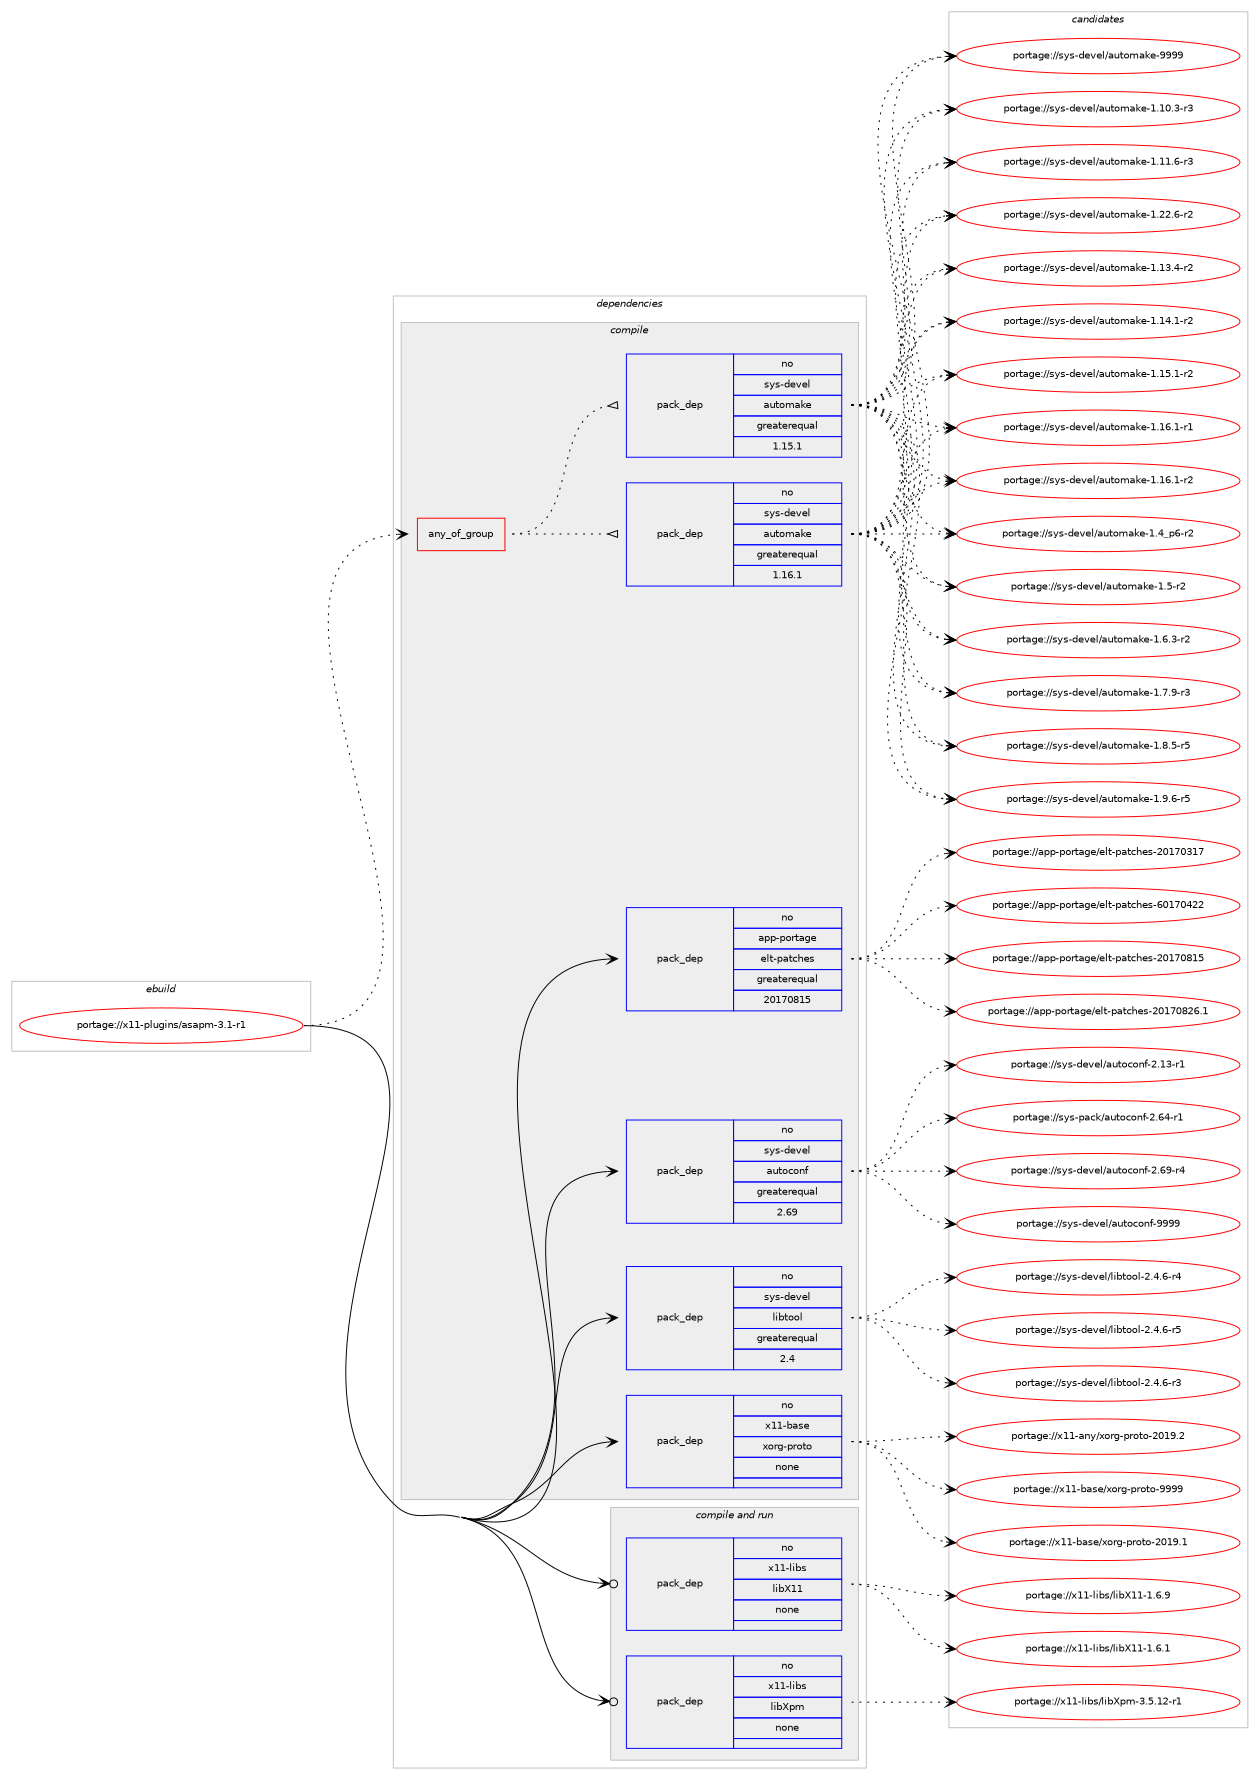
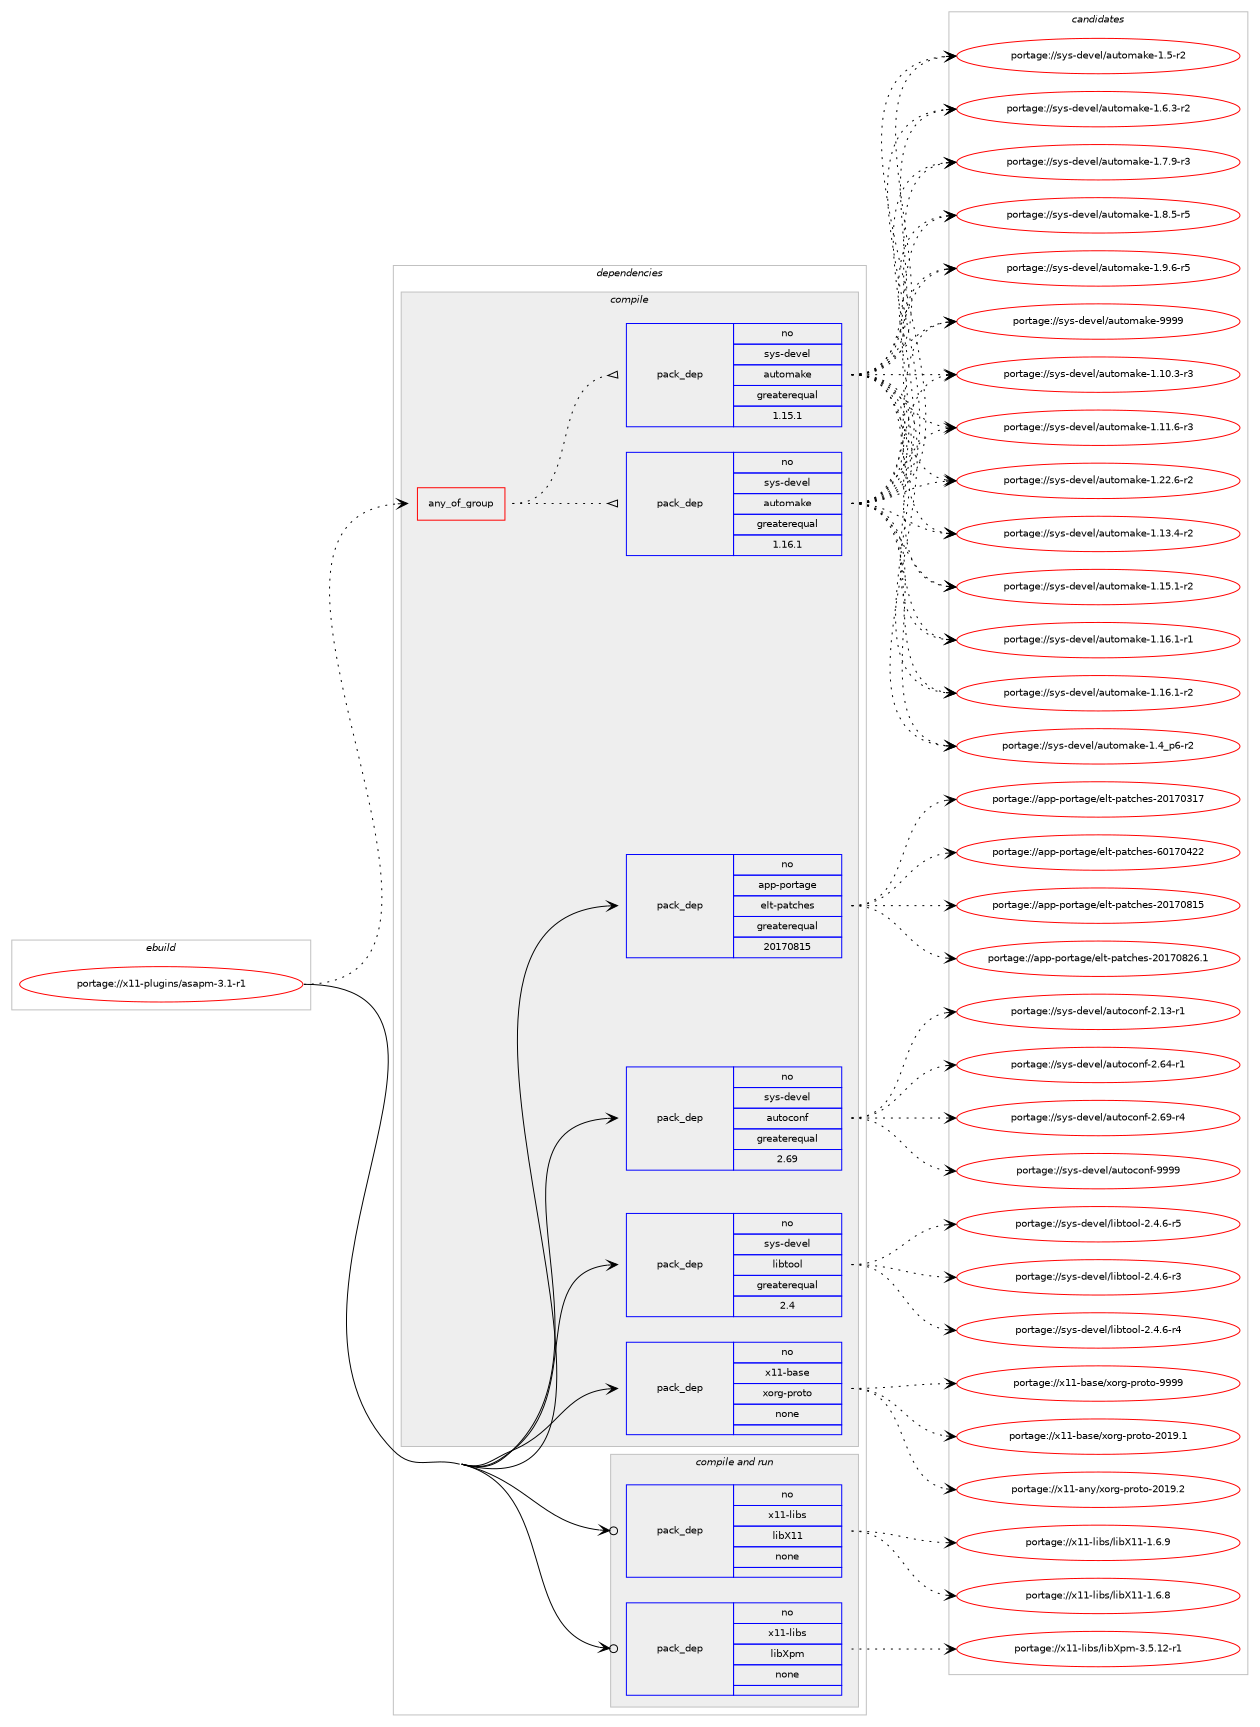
(1098, 322) -> none
(1098, 1118) -> (1098, 1065)
(1098, 1649) -> (1098, 1596)
